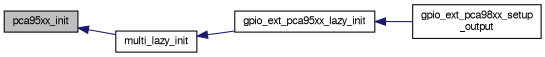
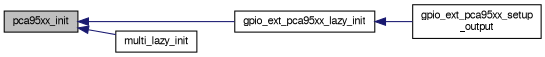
(477, 22) -> (477, 22)
(221, 33) -> (162, 22)
